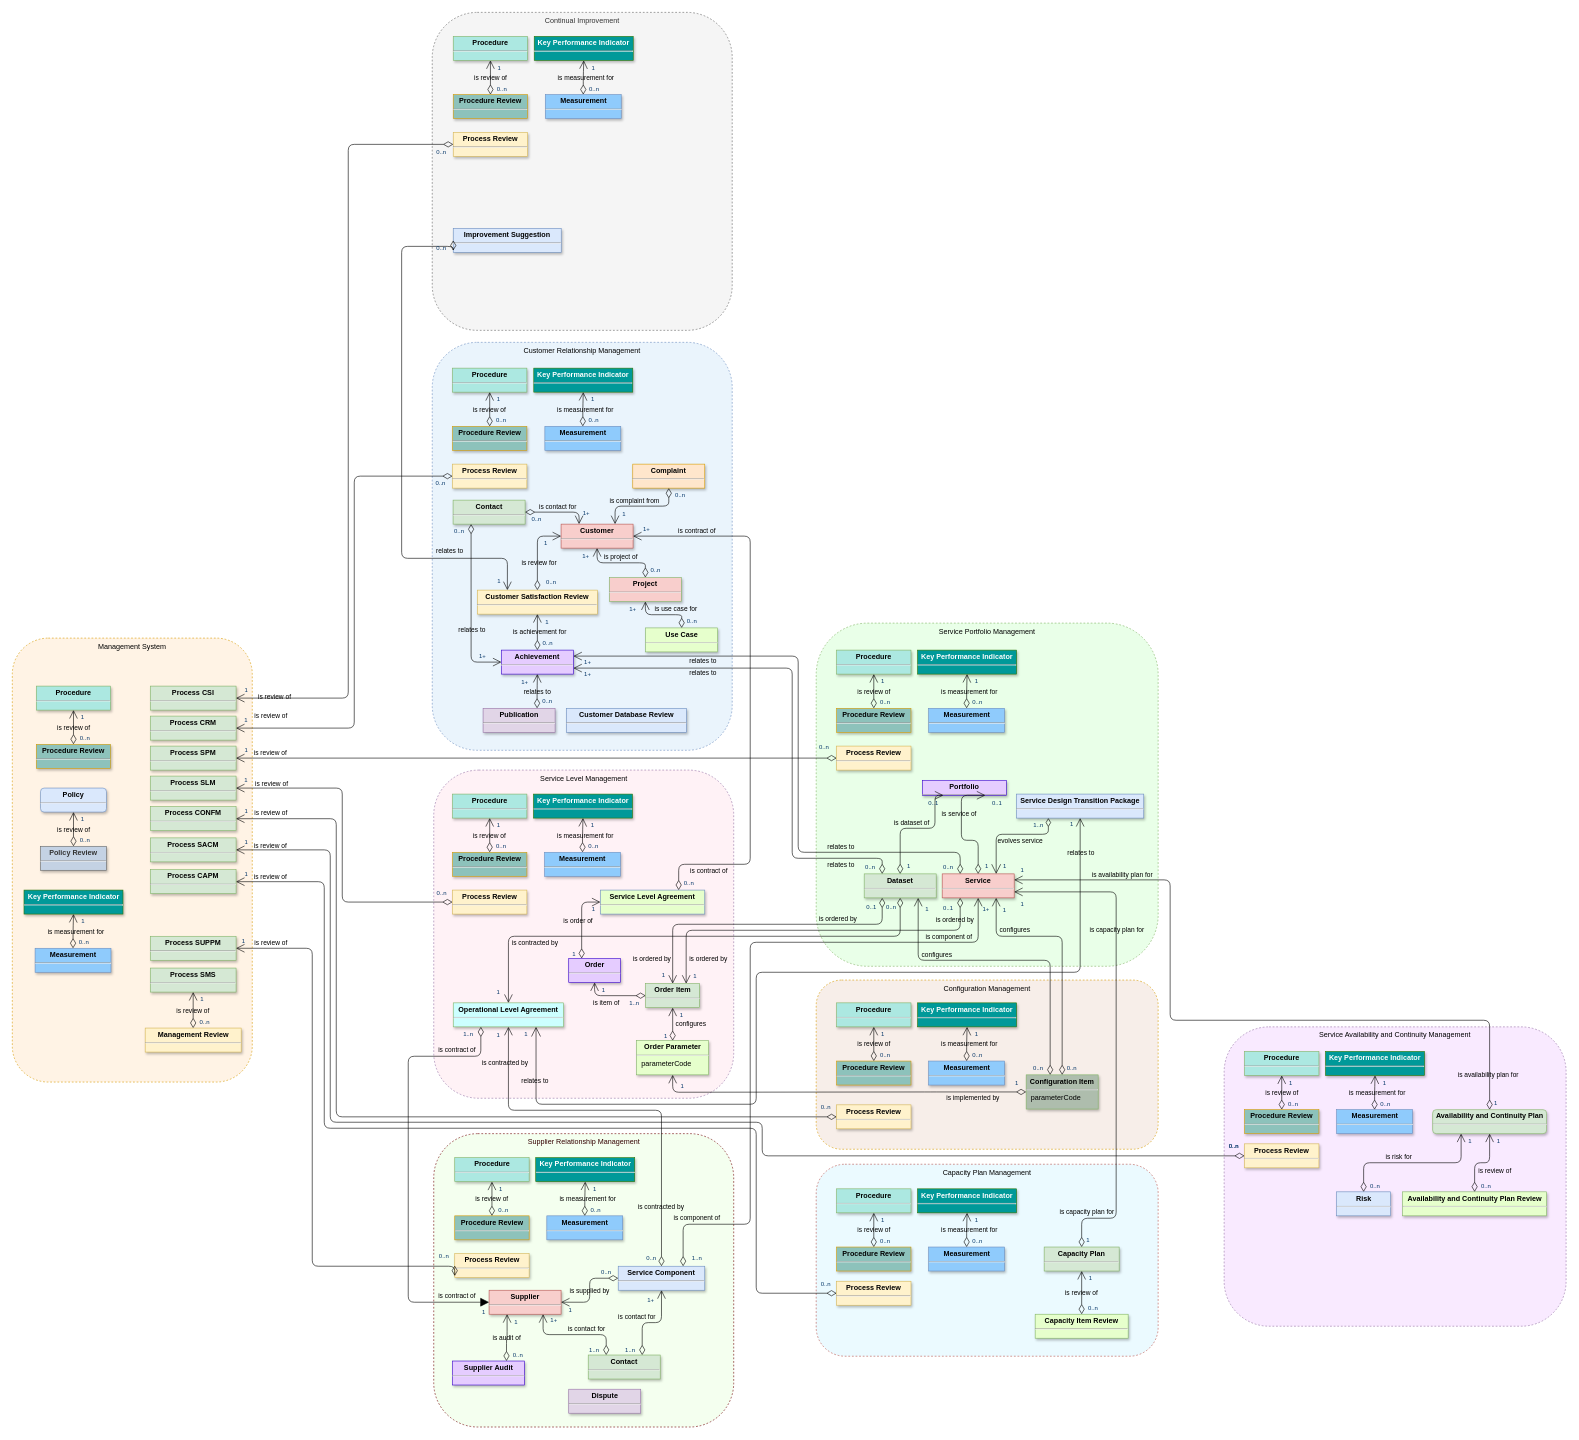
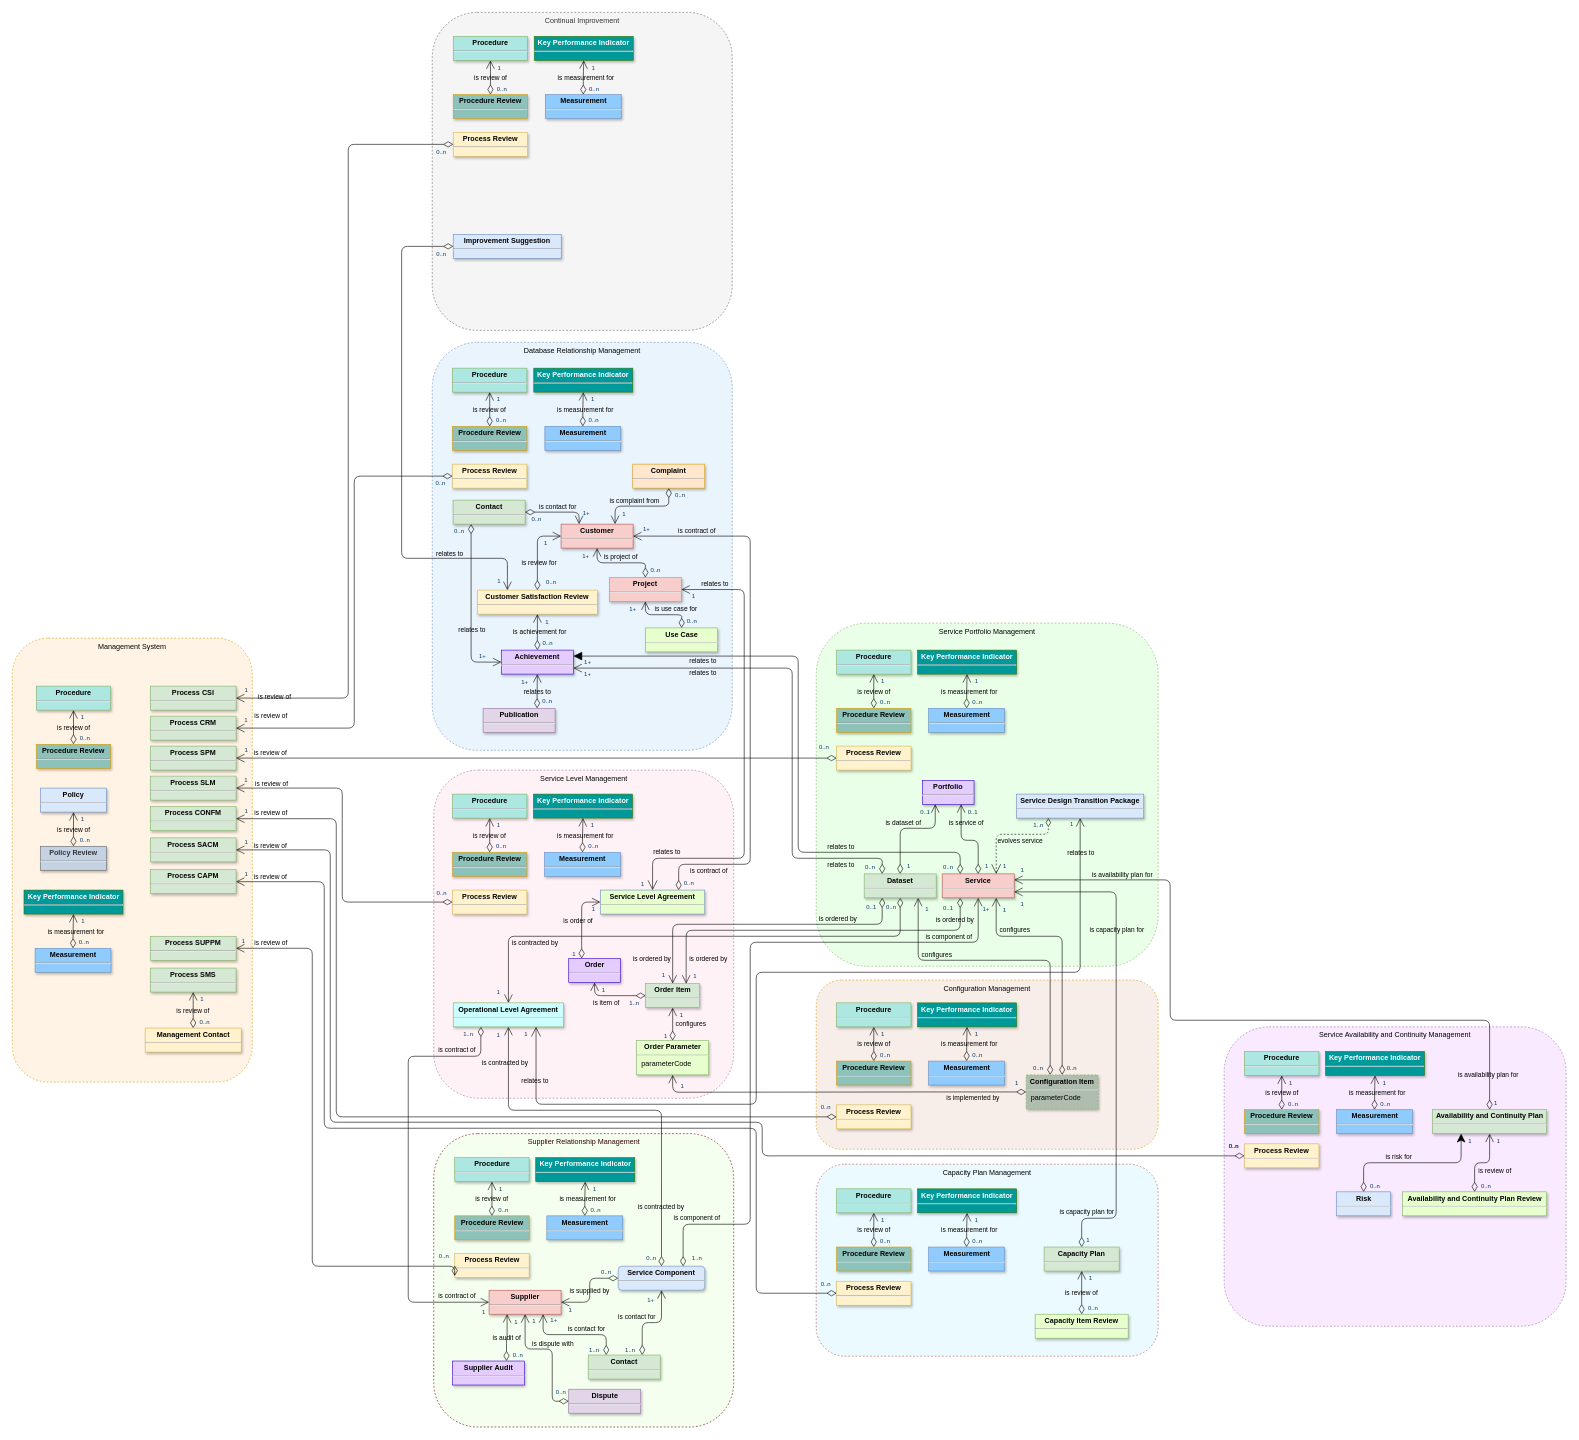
(507, 240) -> (507, 246)
(582, 351) -> (582, 351)
(579, 656) -> (583, 656)
(627, 720) -> none
none -> (744, 753)
(964, 788) -> (948, 792)
(74, 800) -> (74, 800)
(1008, 834) -> (1008, 834)
(178, 1032) -> (181, 1032)
(1062, 1092) -> (1062, 1092)
(1490, 1122) -> (1490, 1122)
(1461, 1139) -> (1461, 1142)
(662, 1278) -> (662, 1278)
(479, 1302) -> (482, 1302)
none -> (552, 1376)
